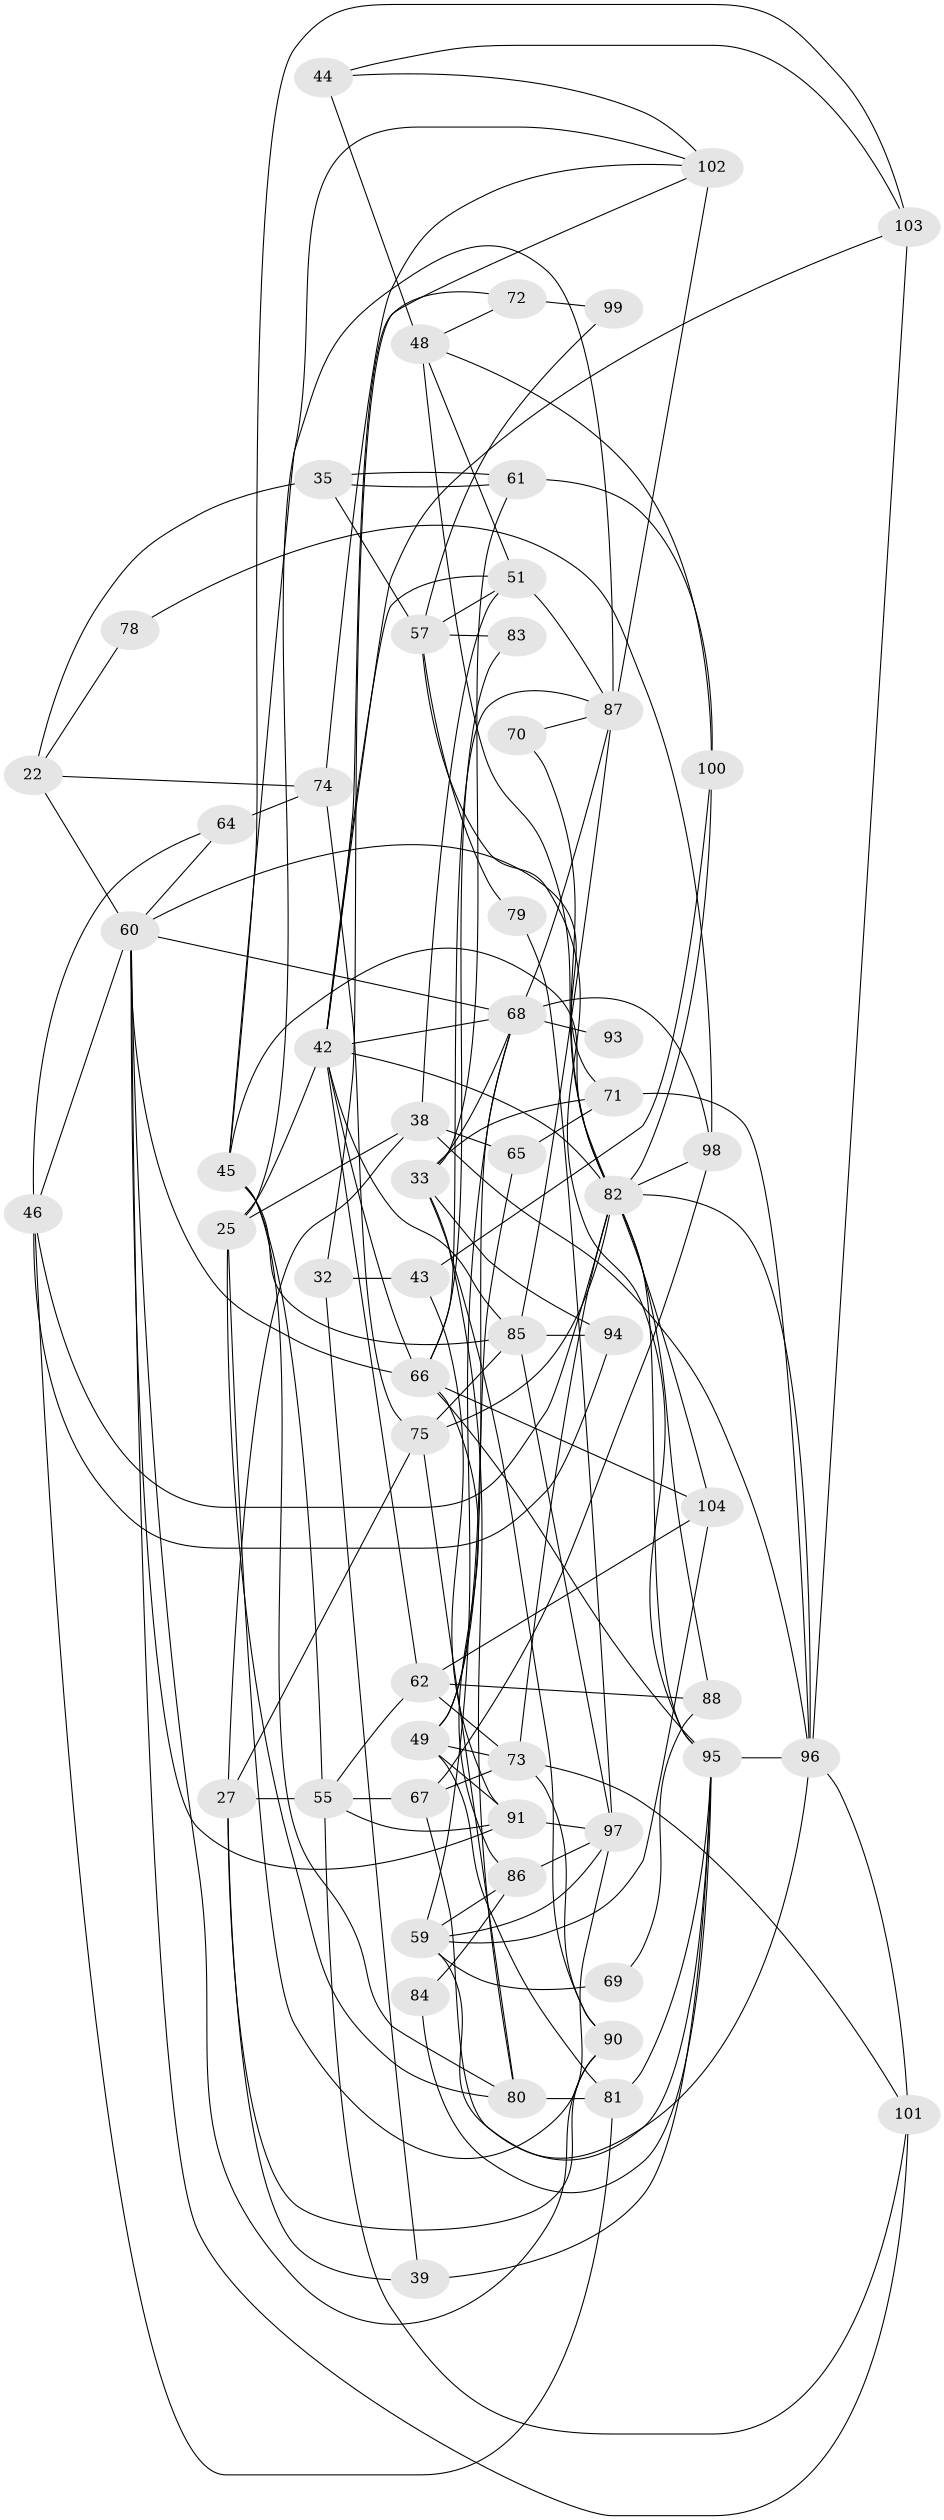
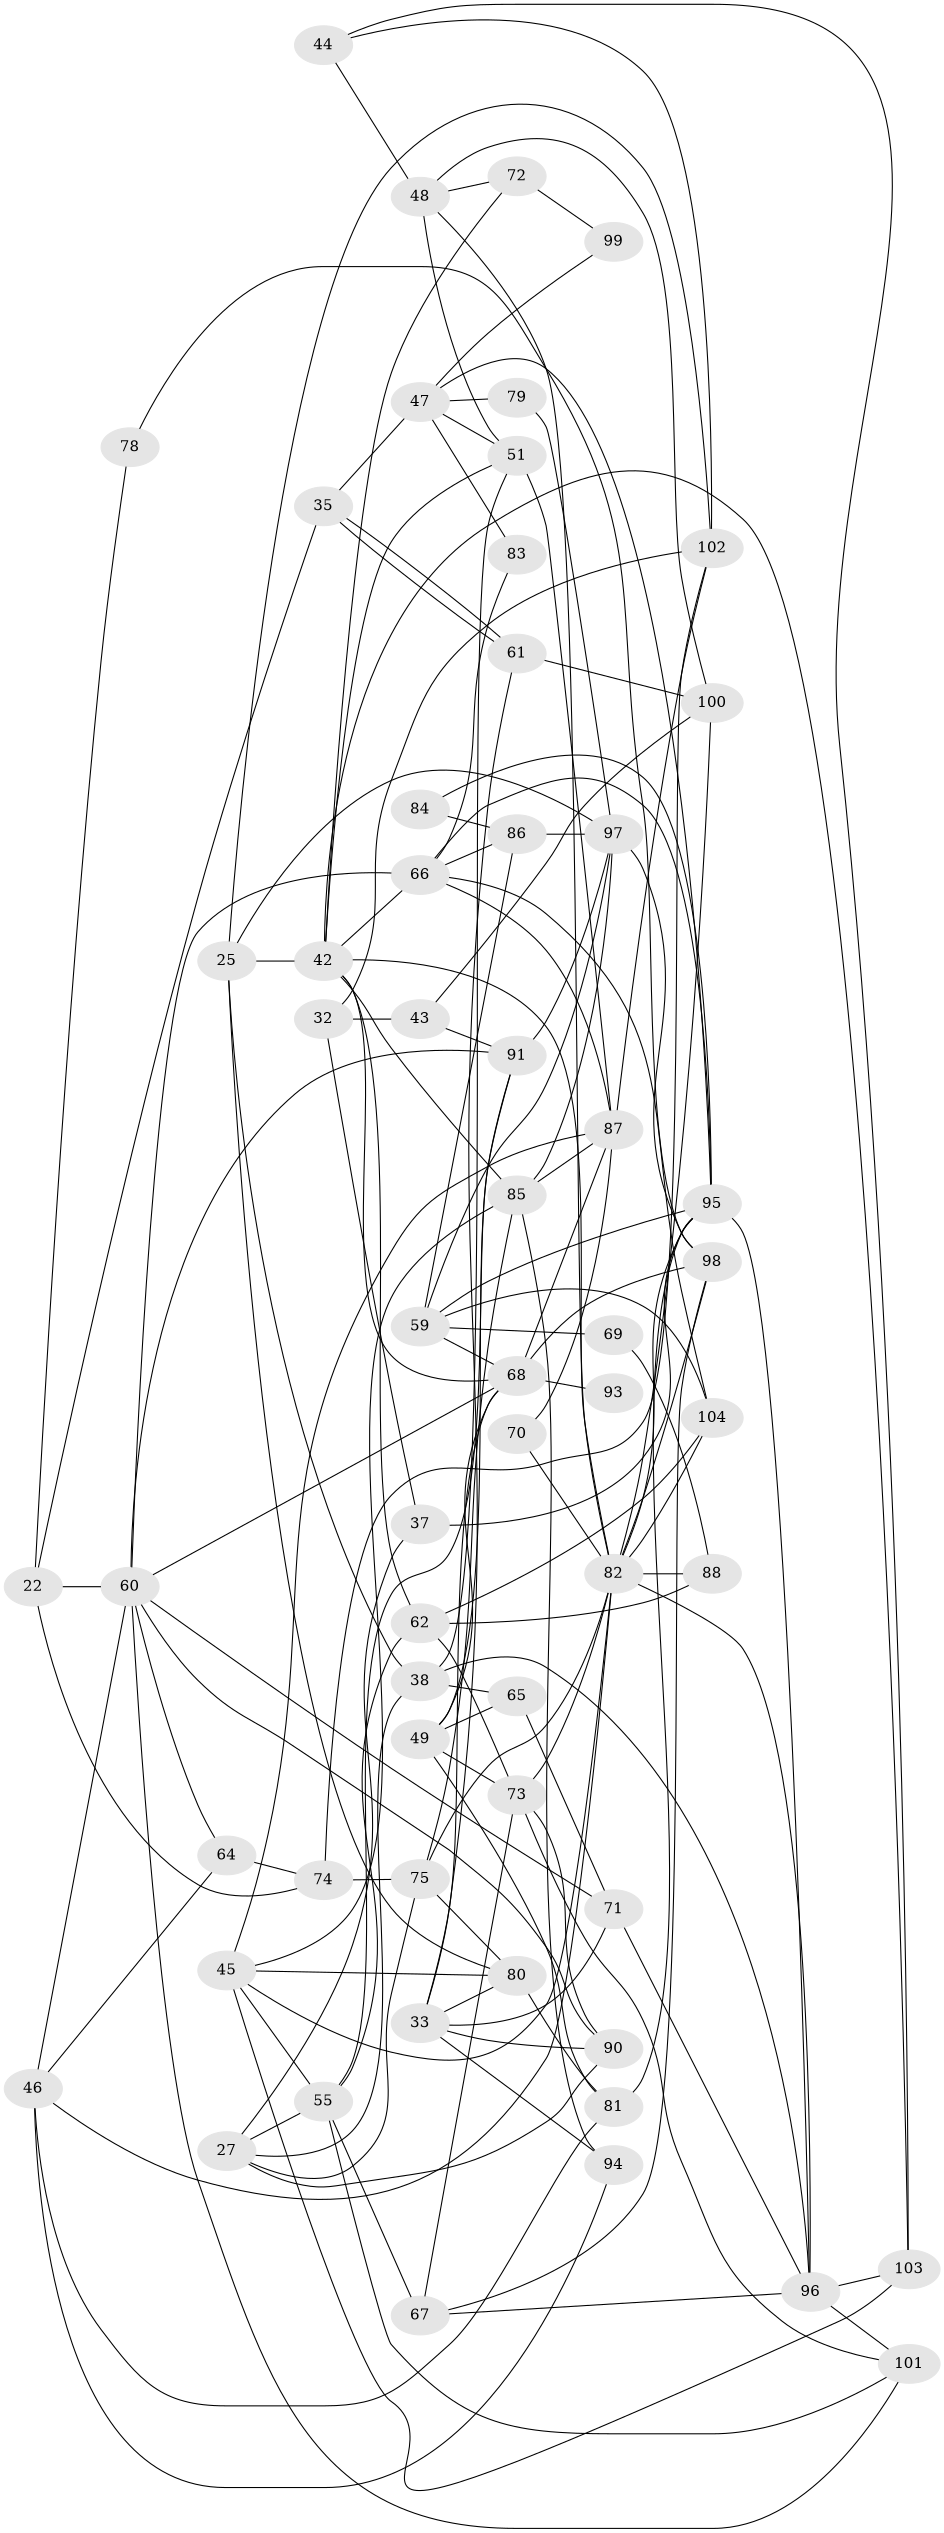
(420, 634) -> (420, 402)
none -> (661, 1039)
(420, 2279) -> (420, 1524)
